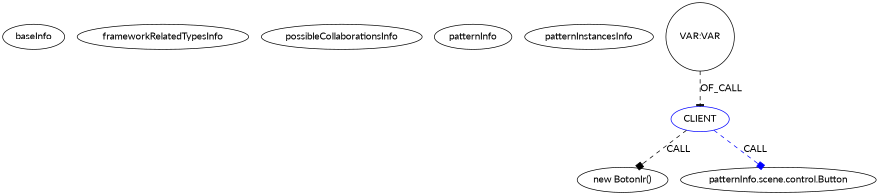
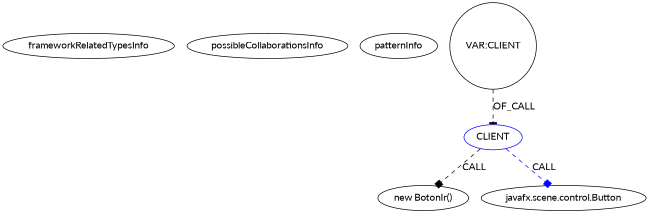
(34, 37) -> none
(589, 37) -> none
(700, 37) -> (493, 46)
(778, 180) -> (564, 198)
